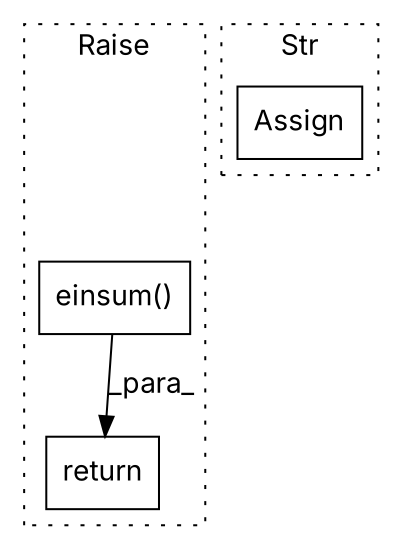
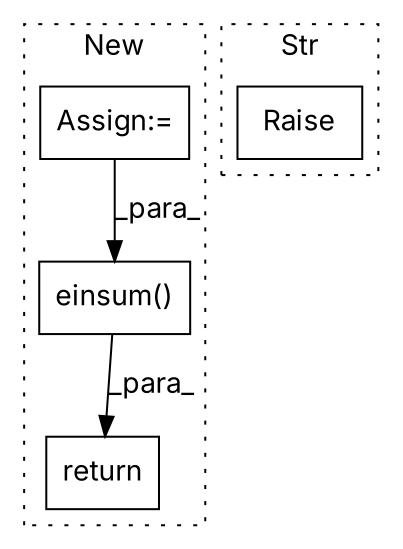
(115, 47) -> (115, 47)
none -> (115, 123)
(300, 123) -> (300, 123)
